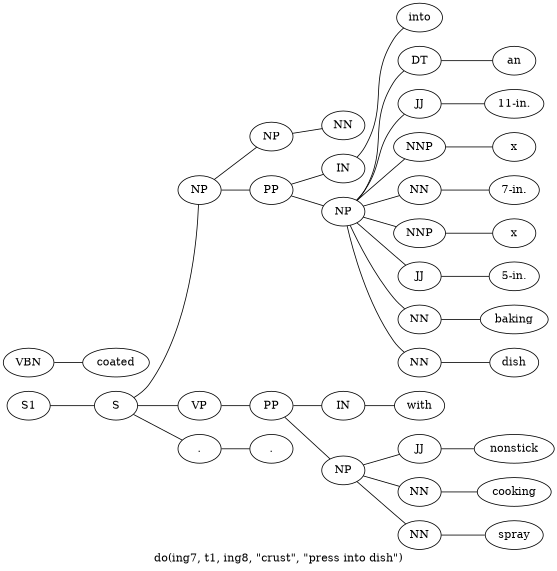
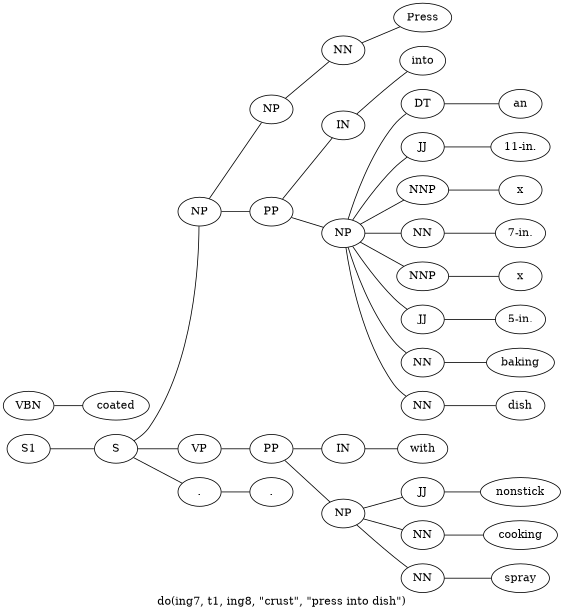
none -> (423, 18)
